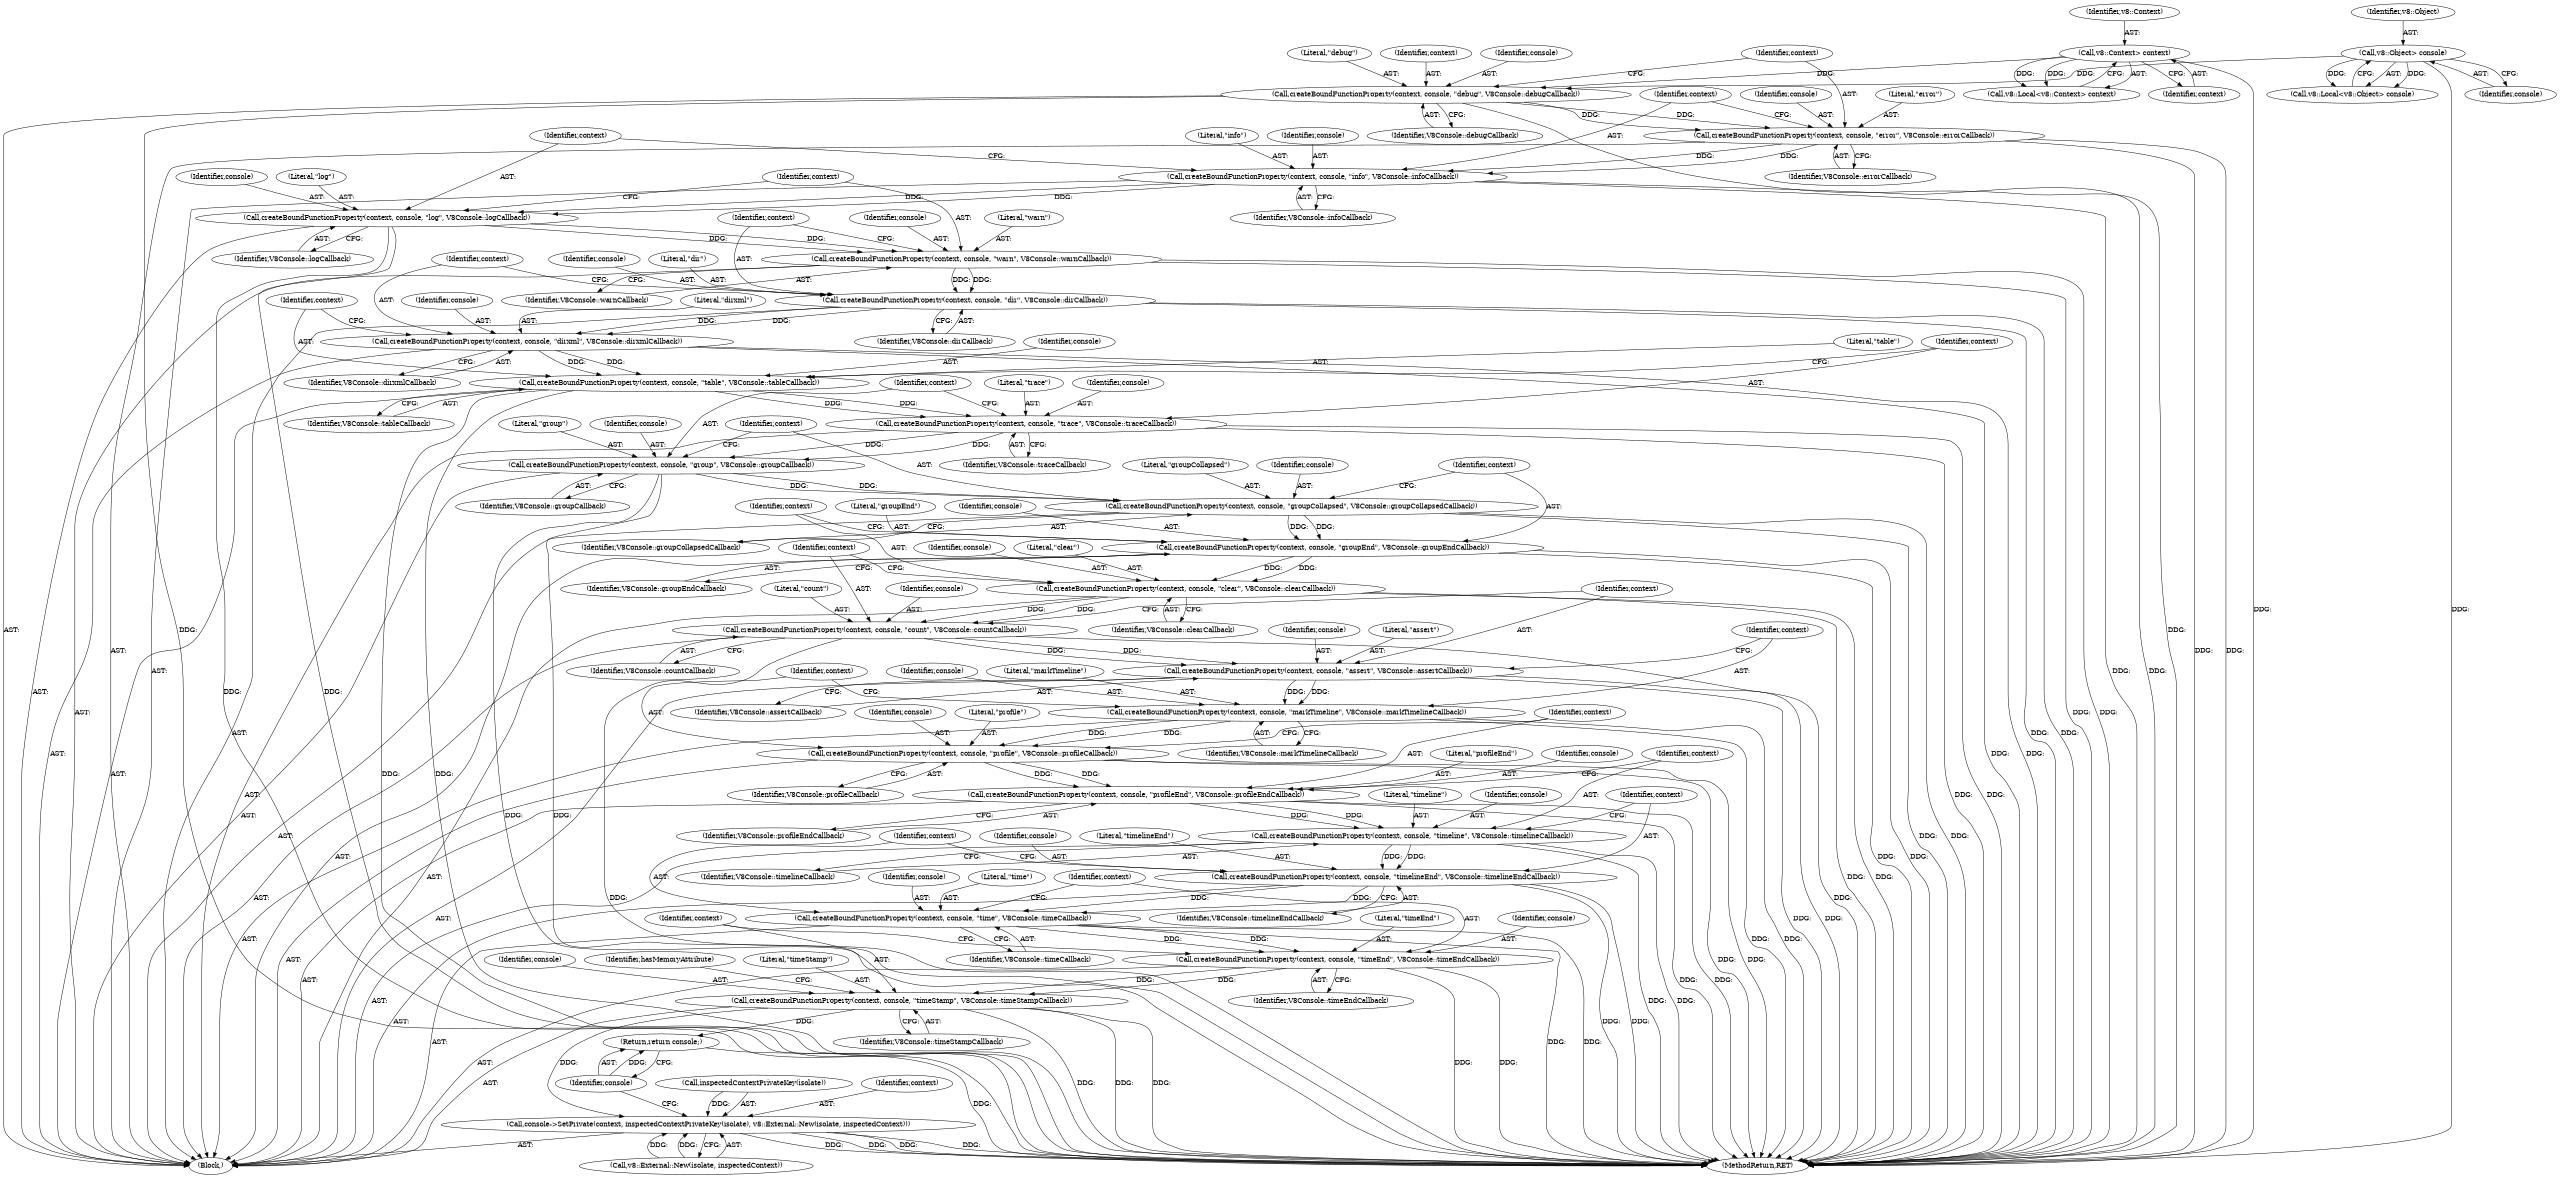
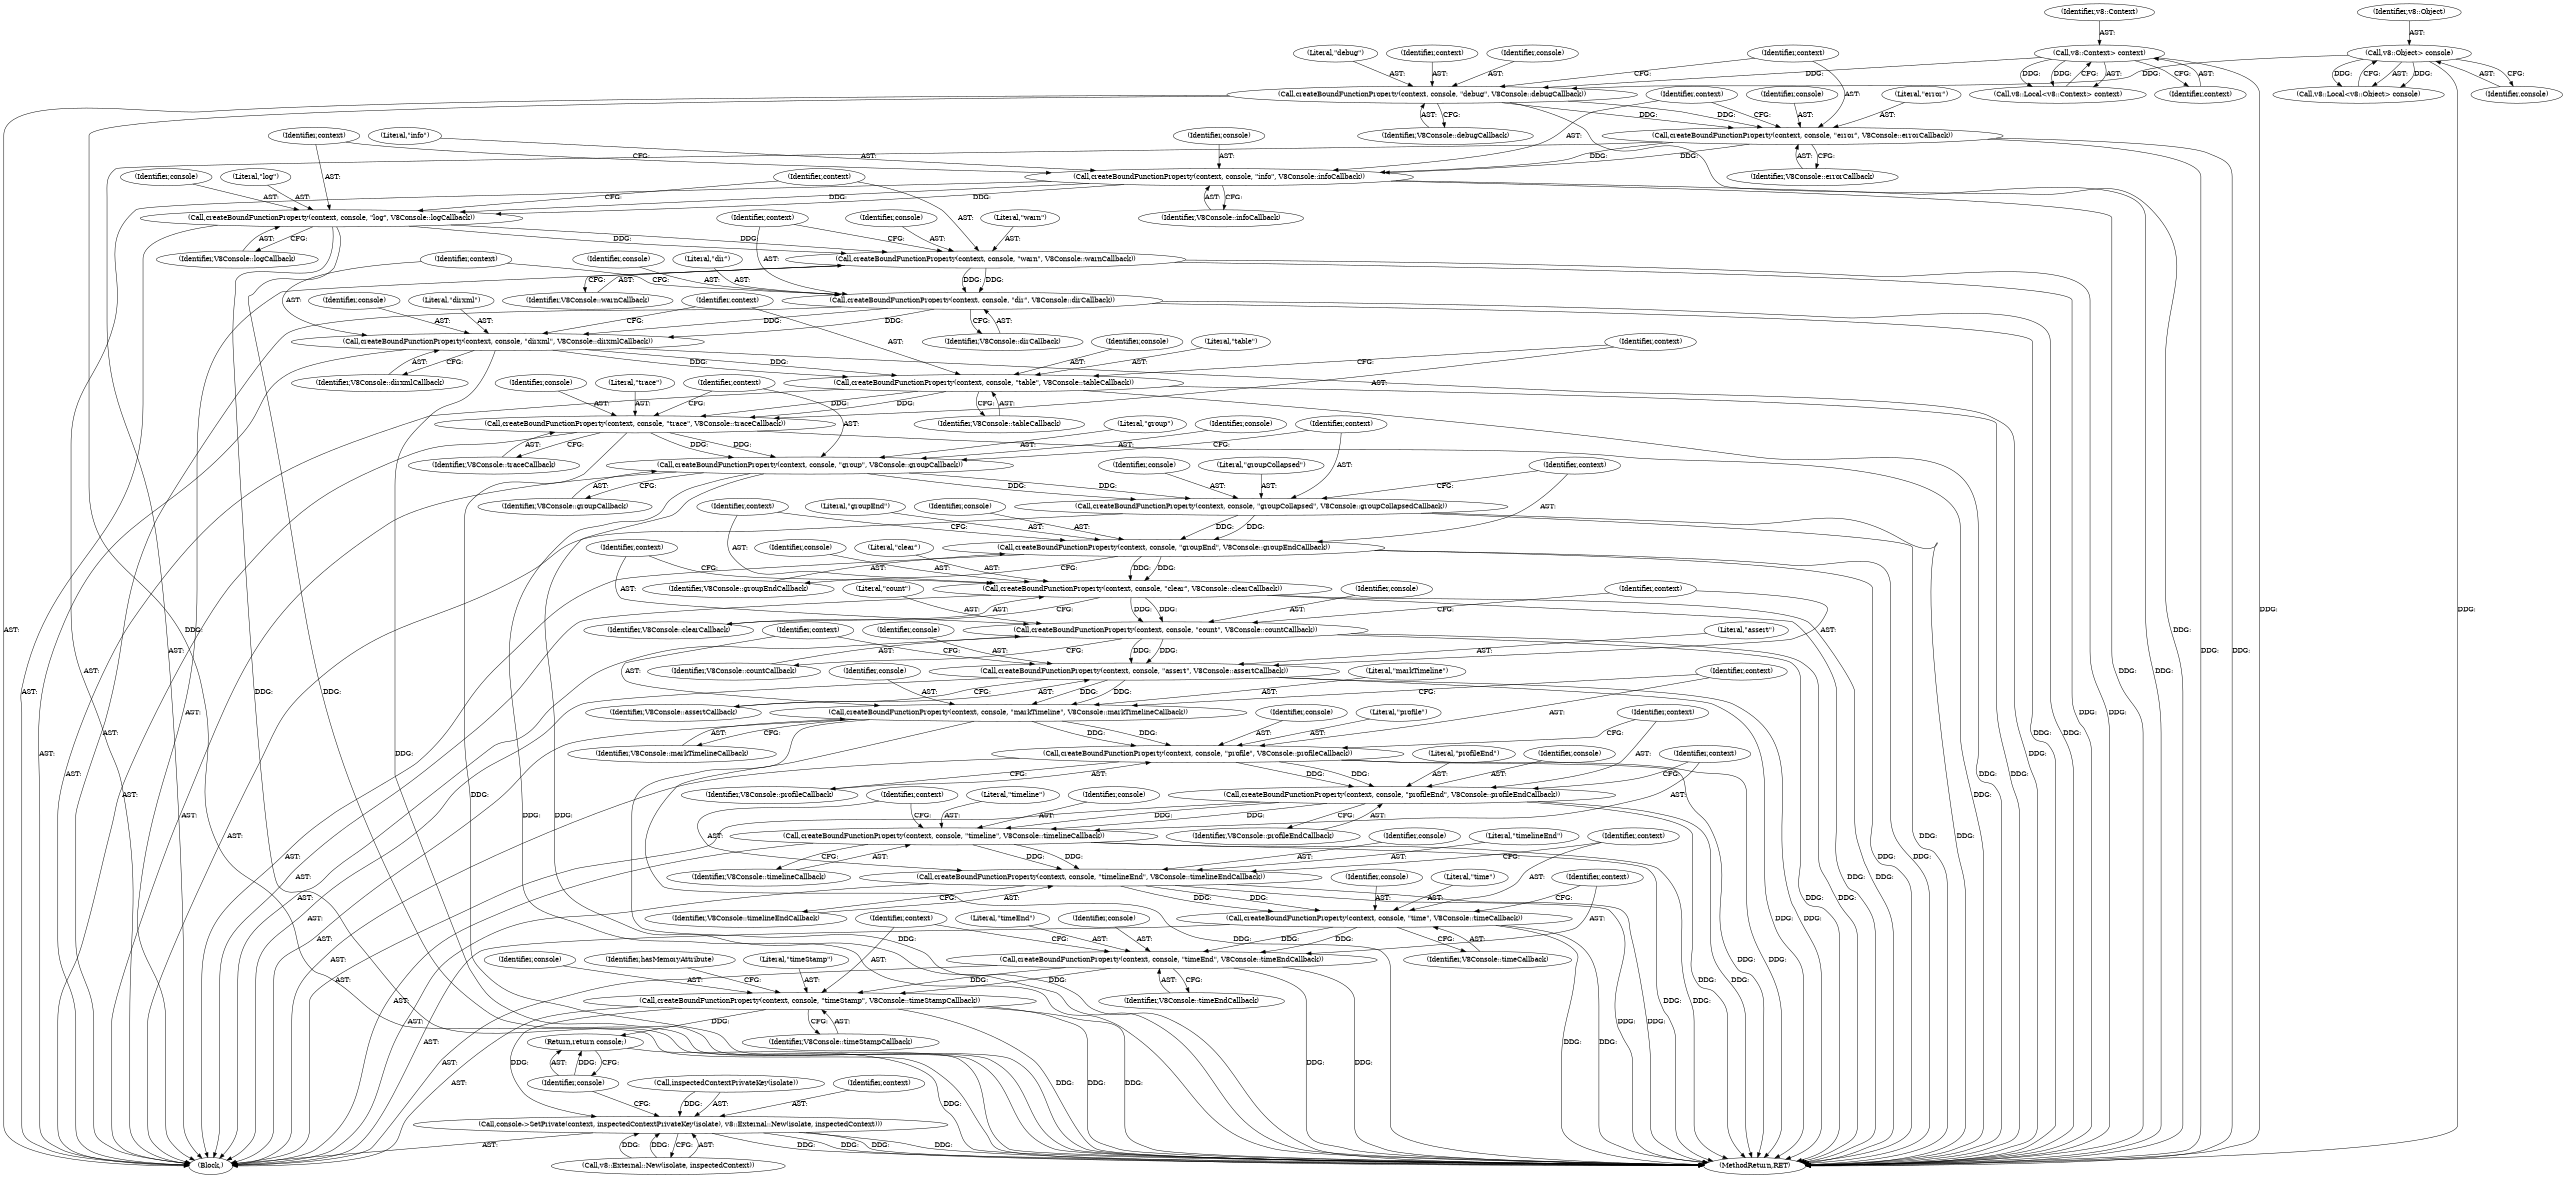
(661, 548) -> none
